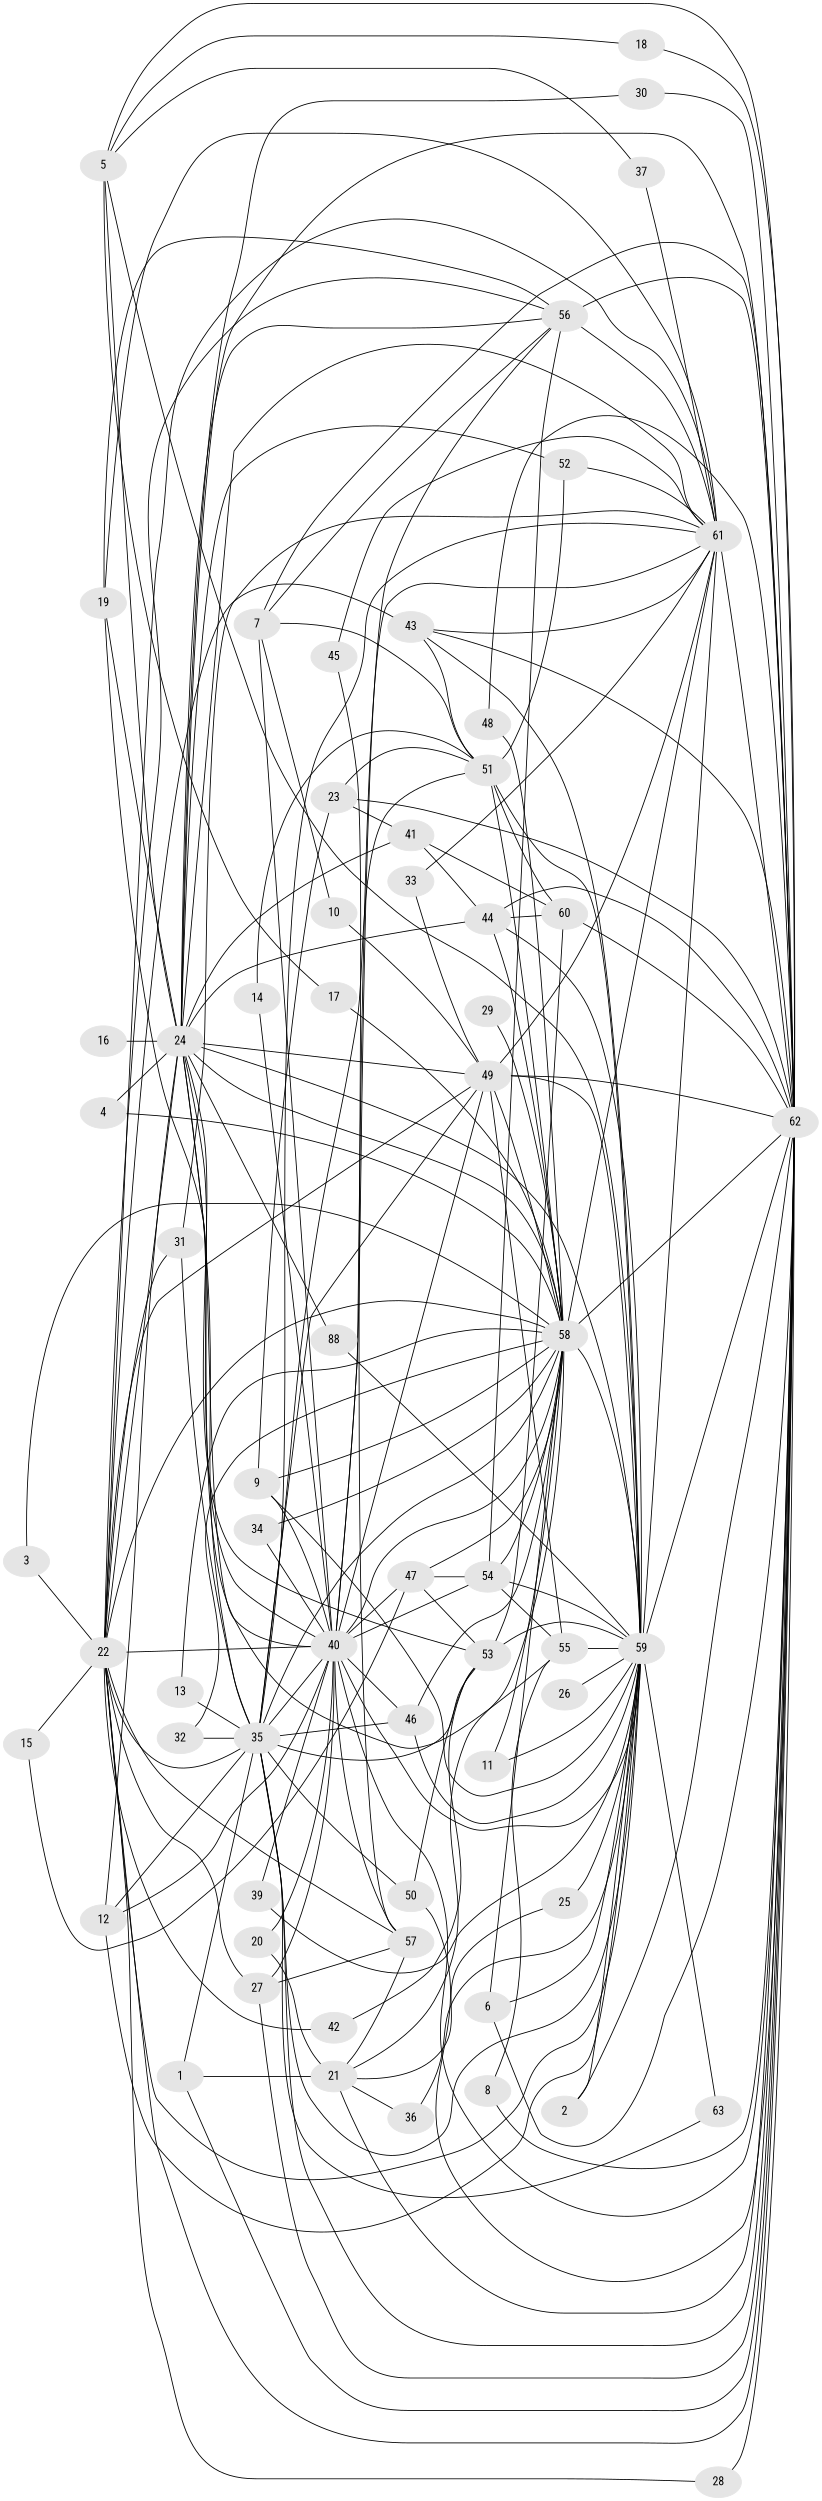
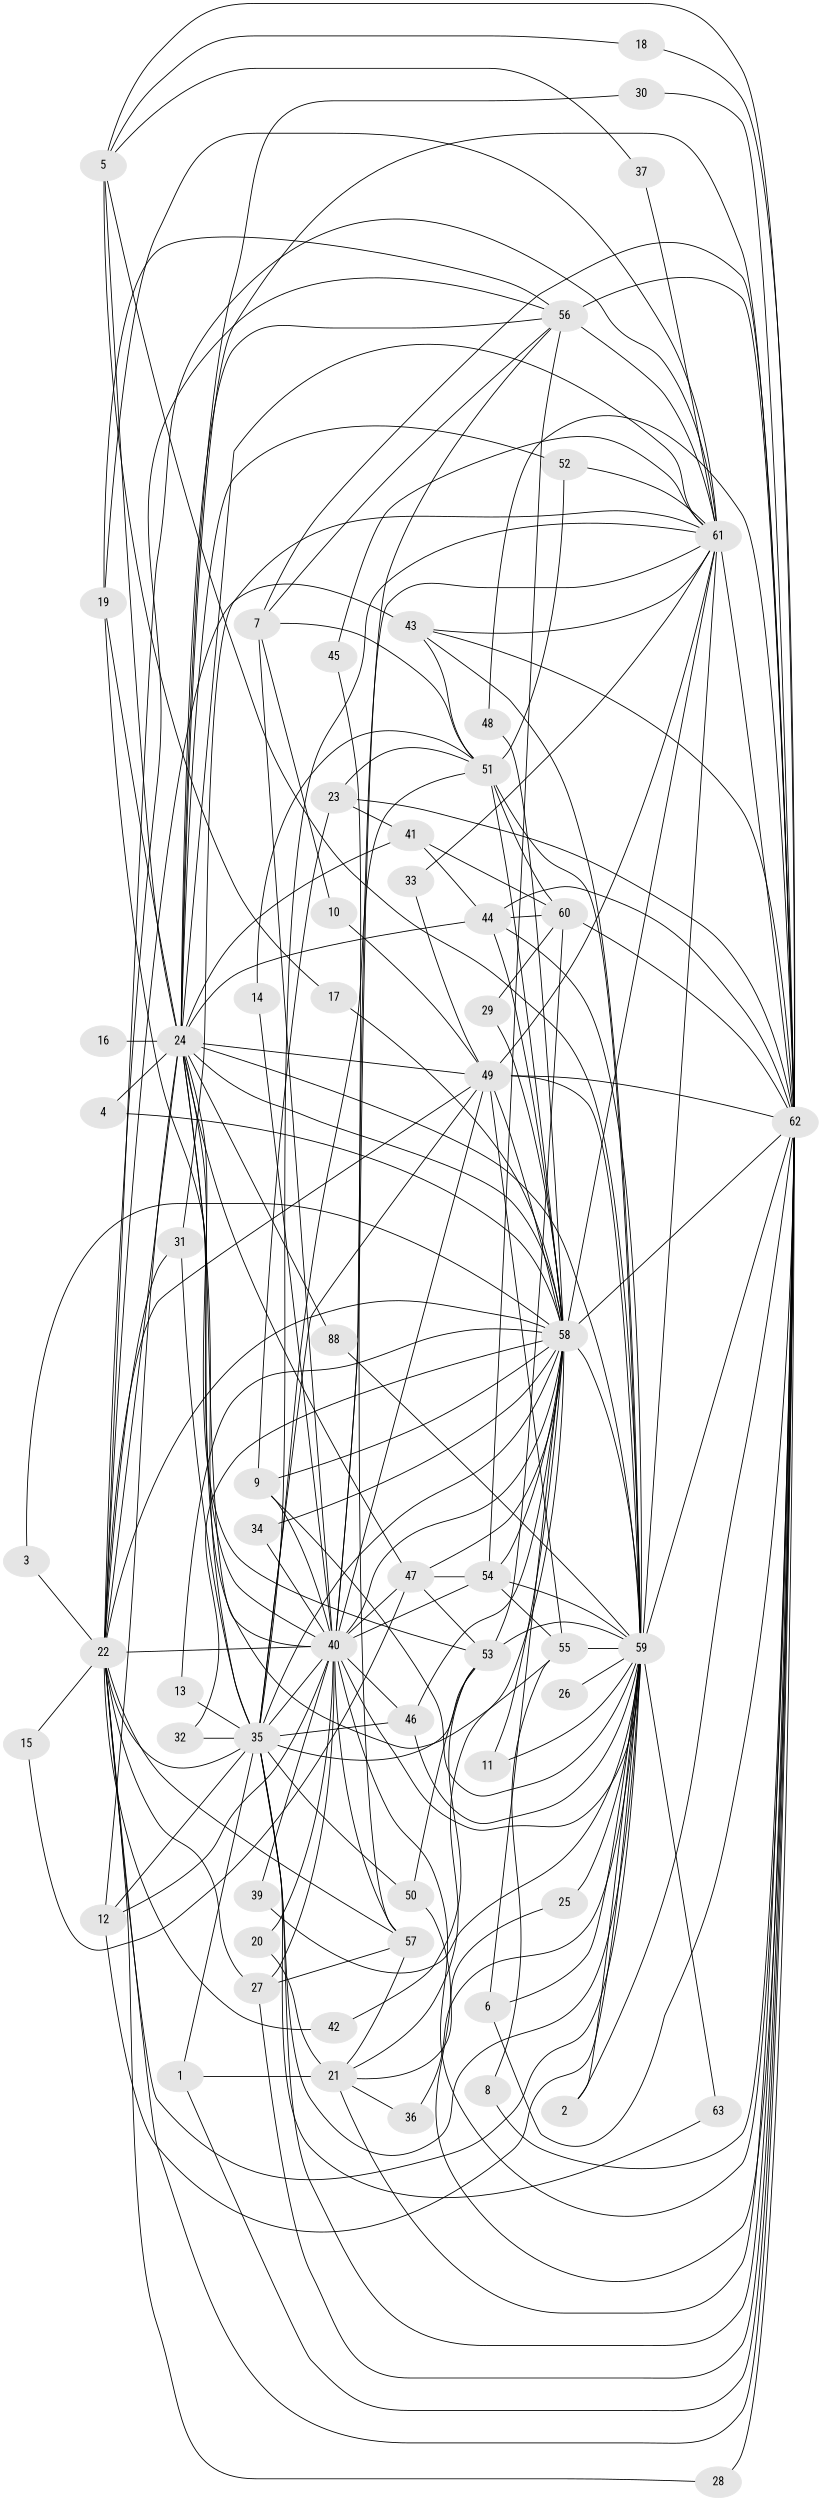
none -> (526, 963)
none -> (258, 1294)
